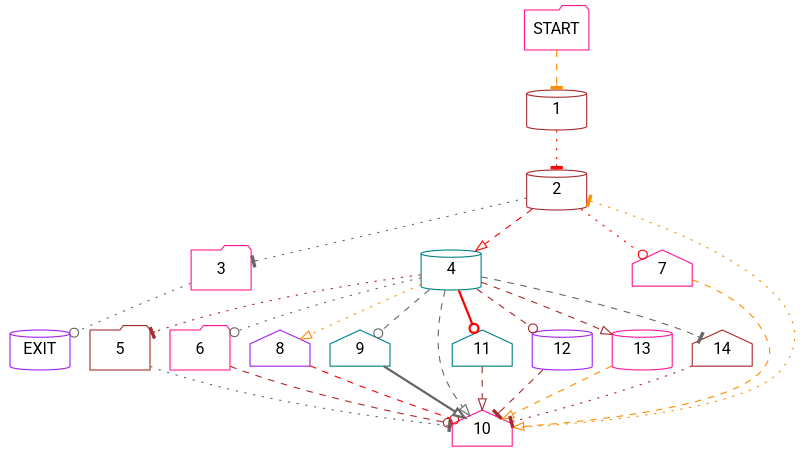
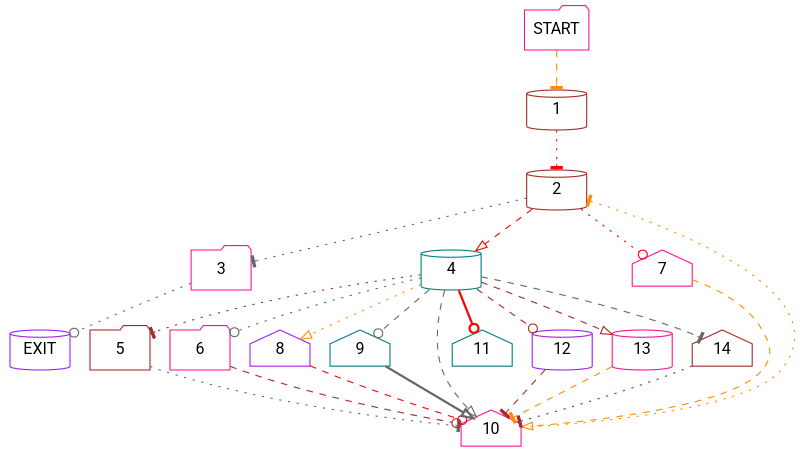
(482, 383) -> none
(562, 390) -> (564, 391)
